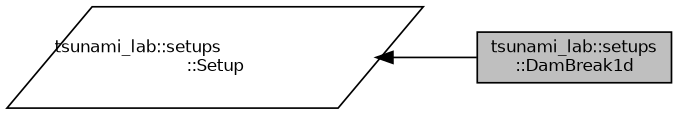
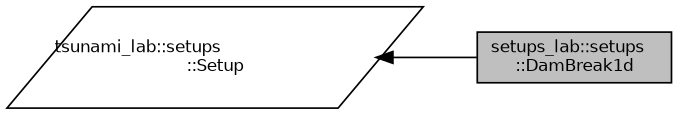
(574, 57) -> (574, 57)
